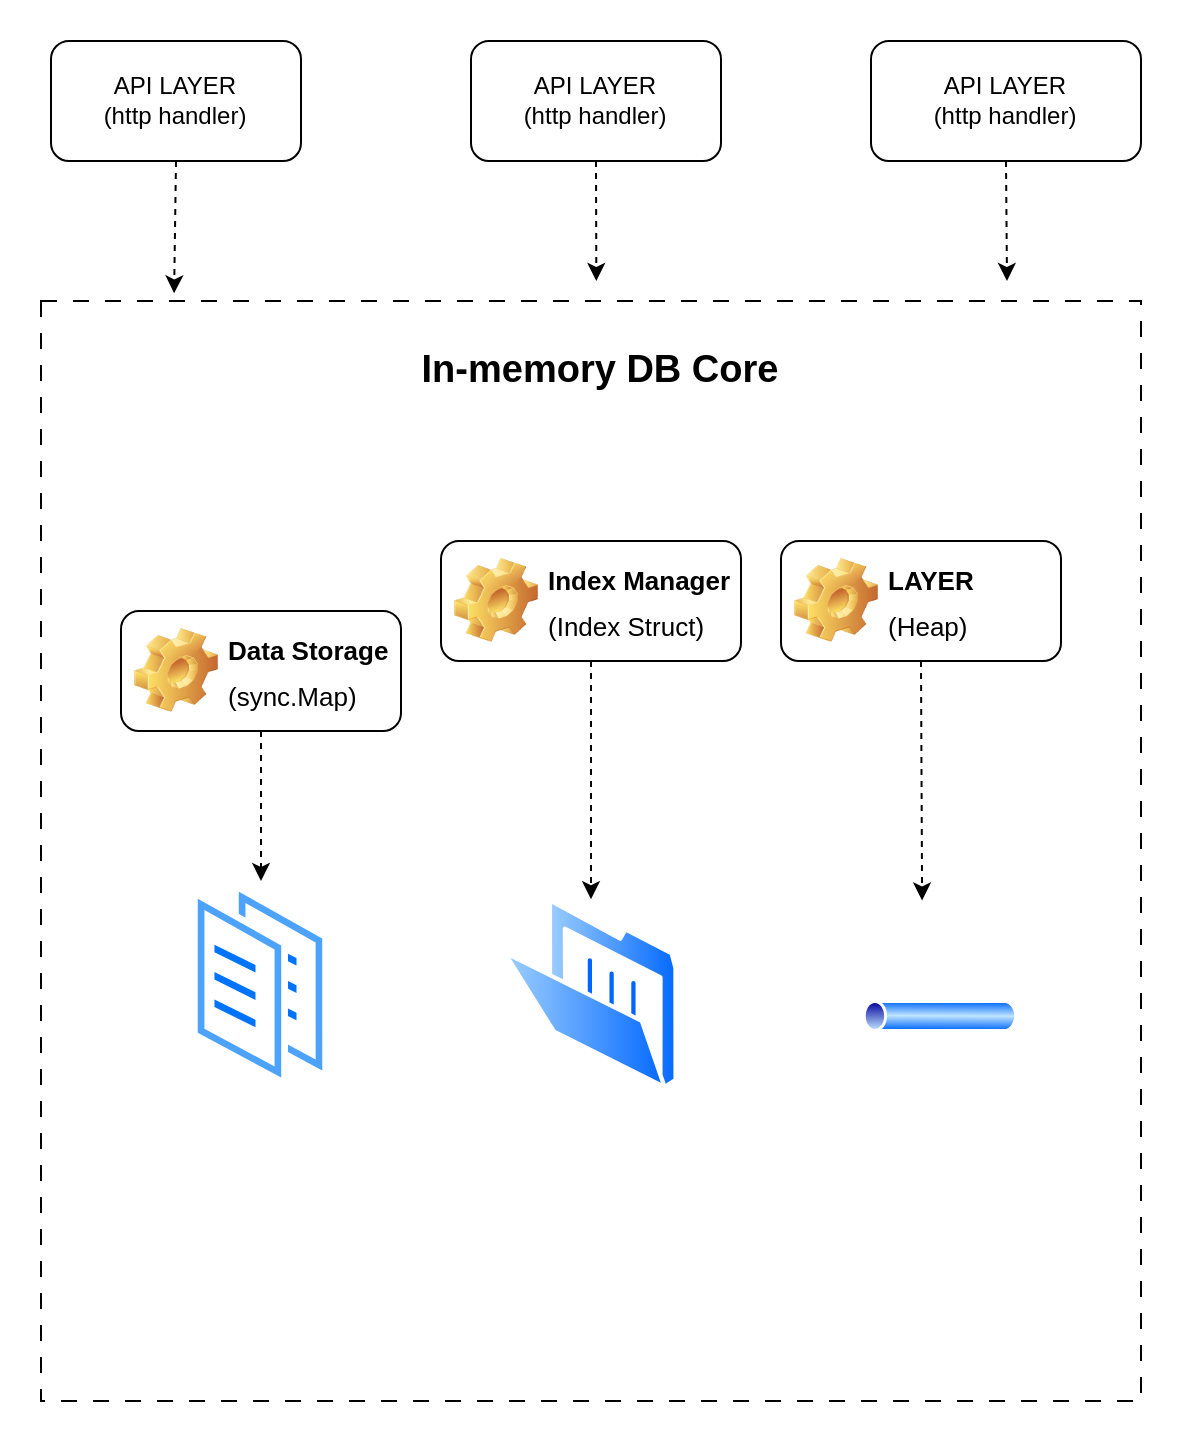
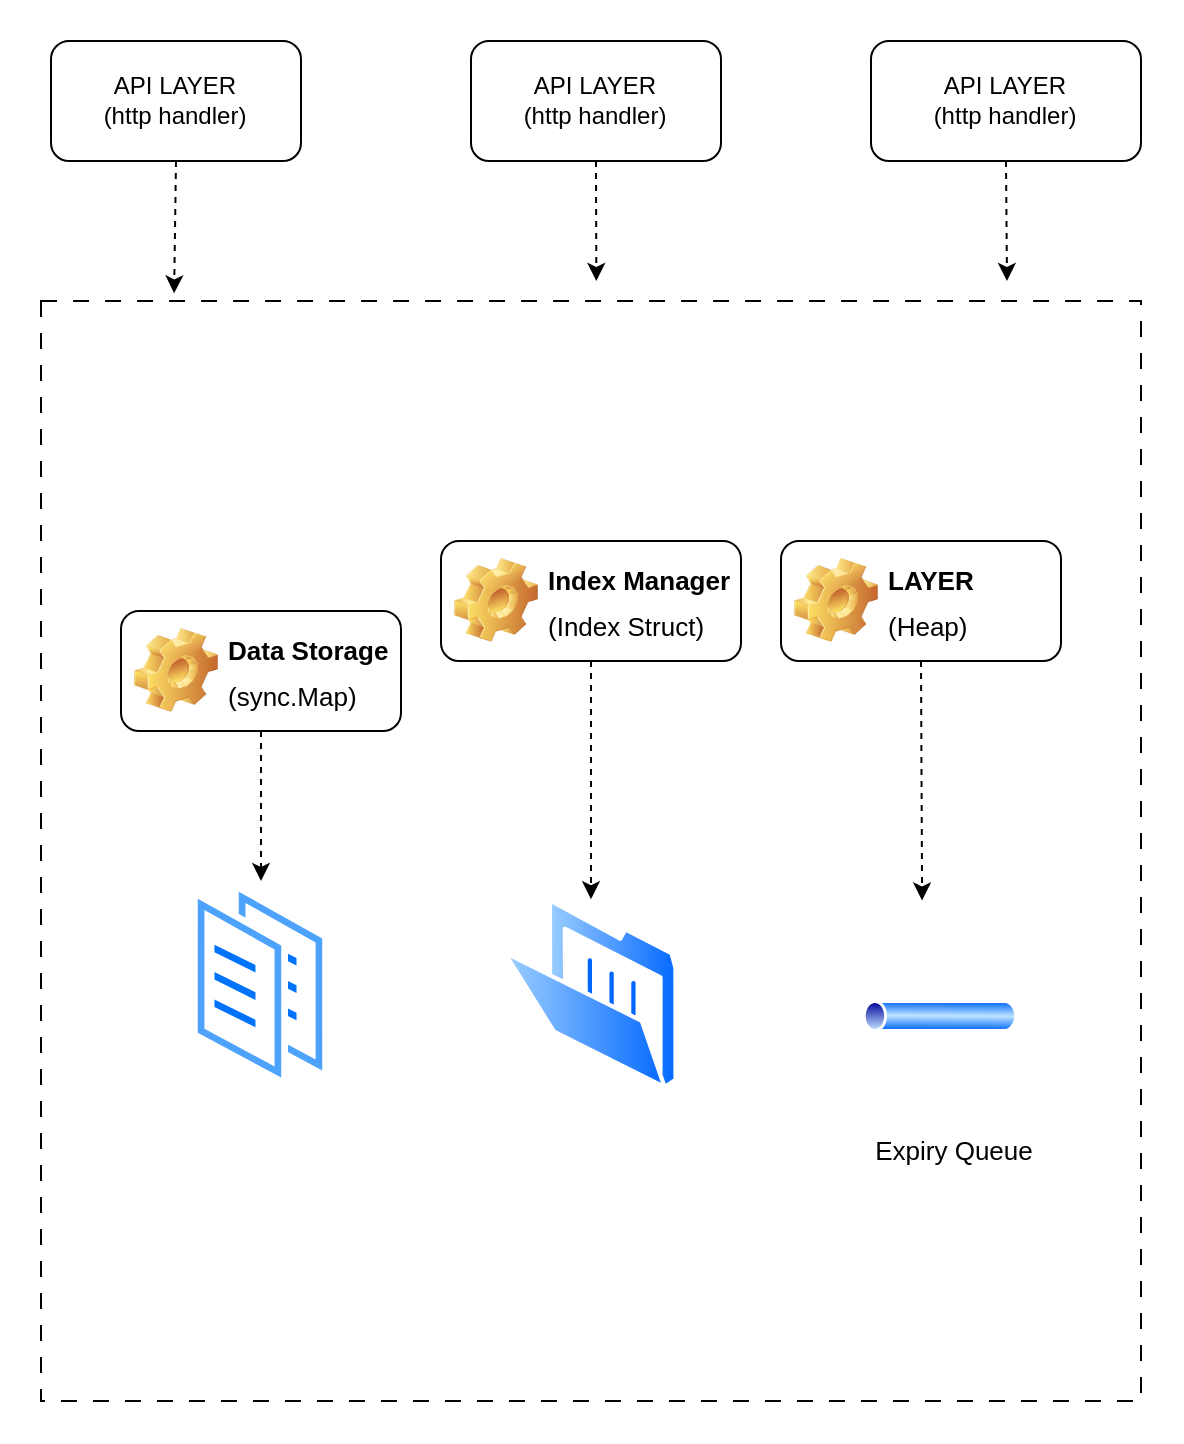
(601, 371) -> none
none -> (955, 1151)
